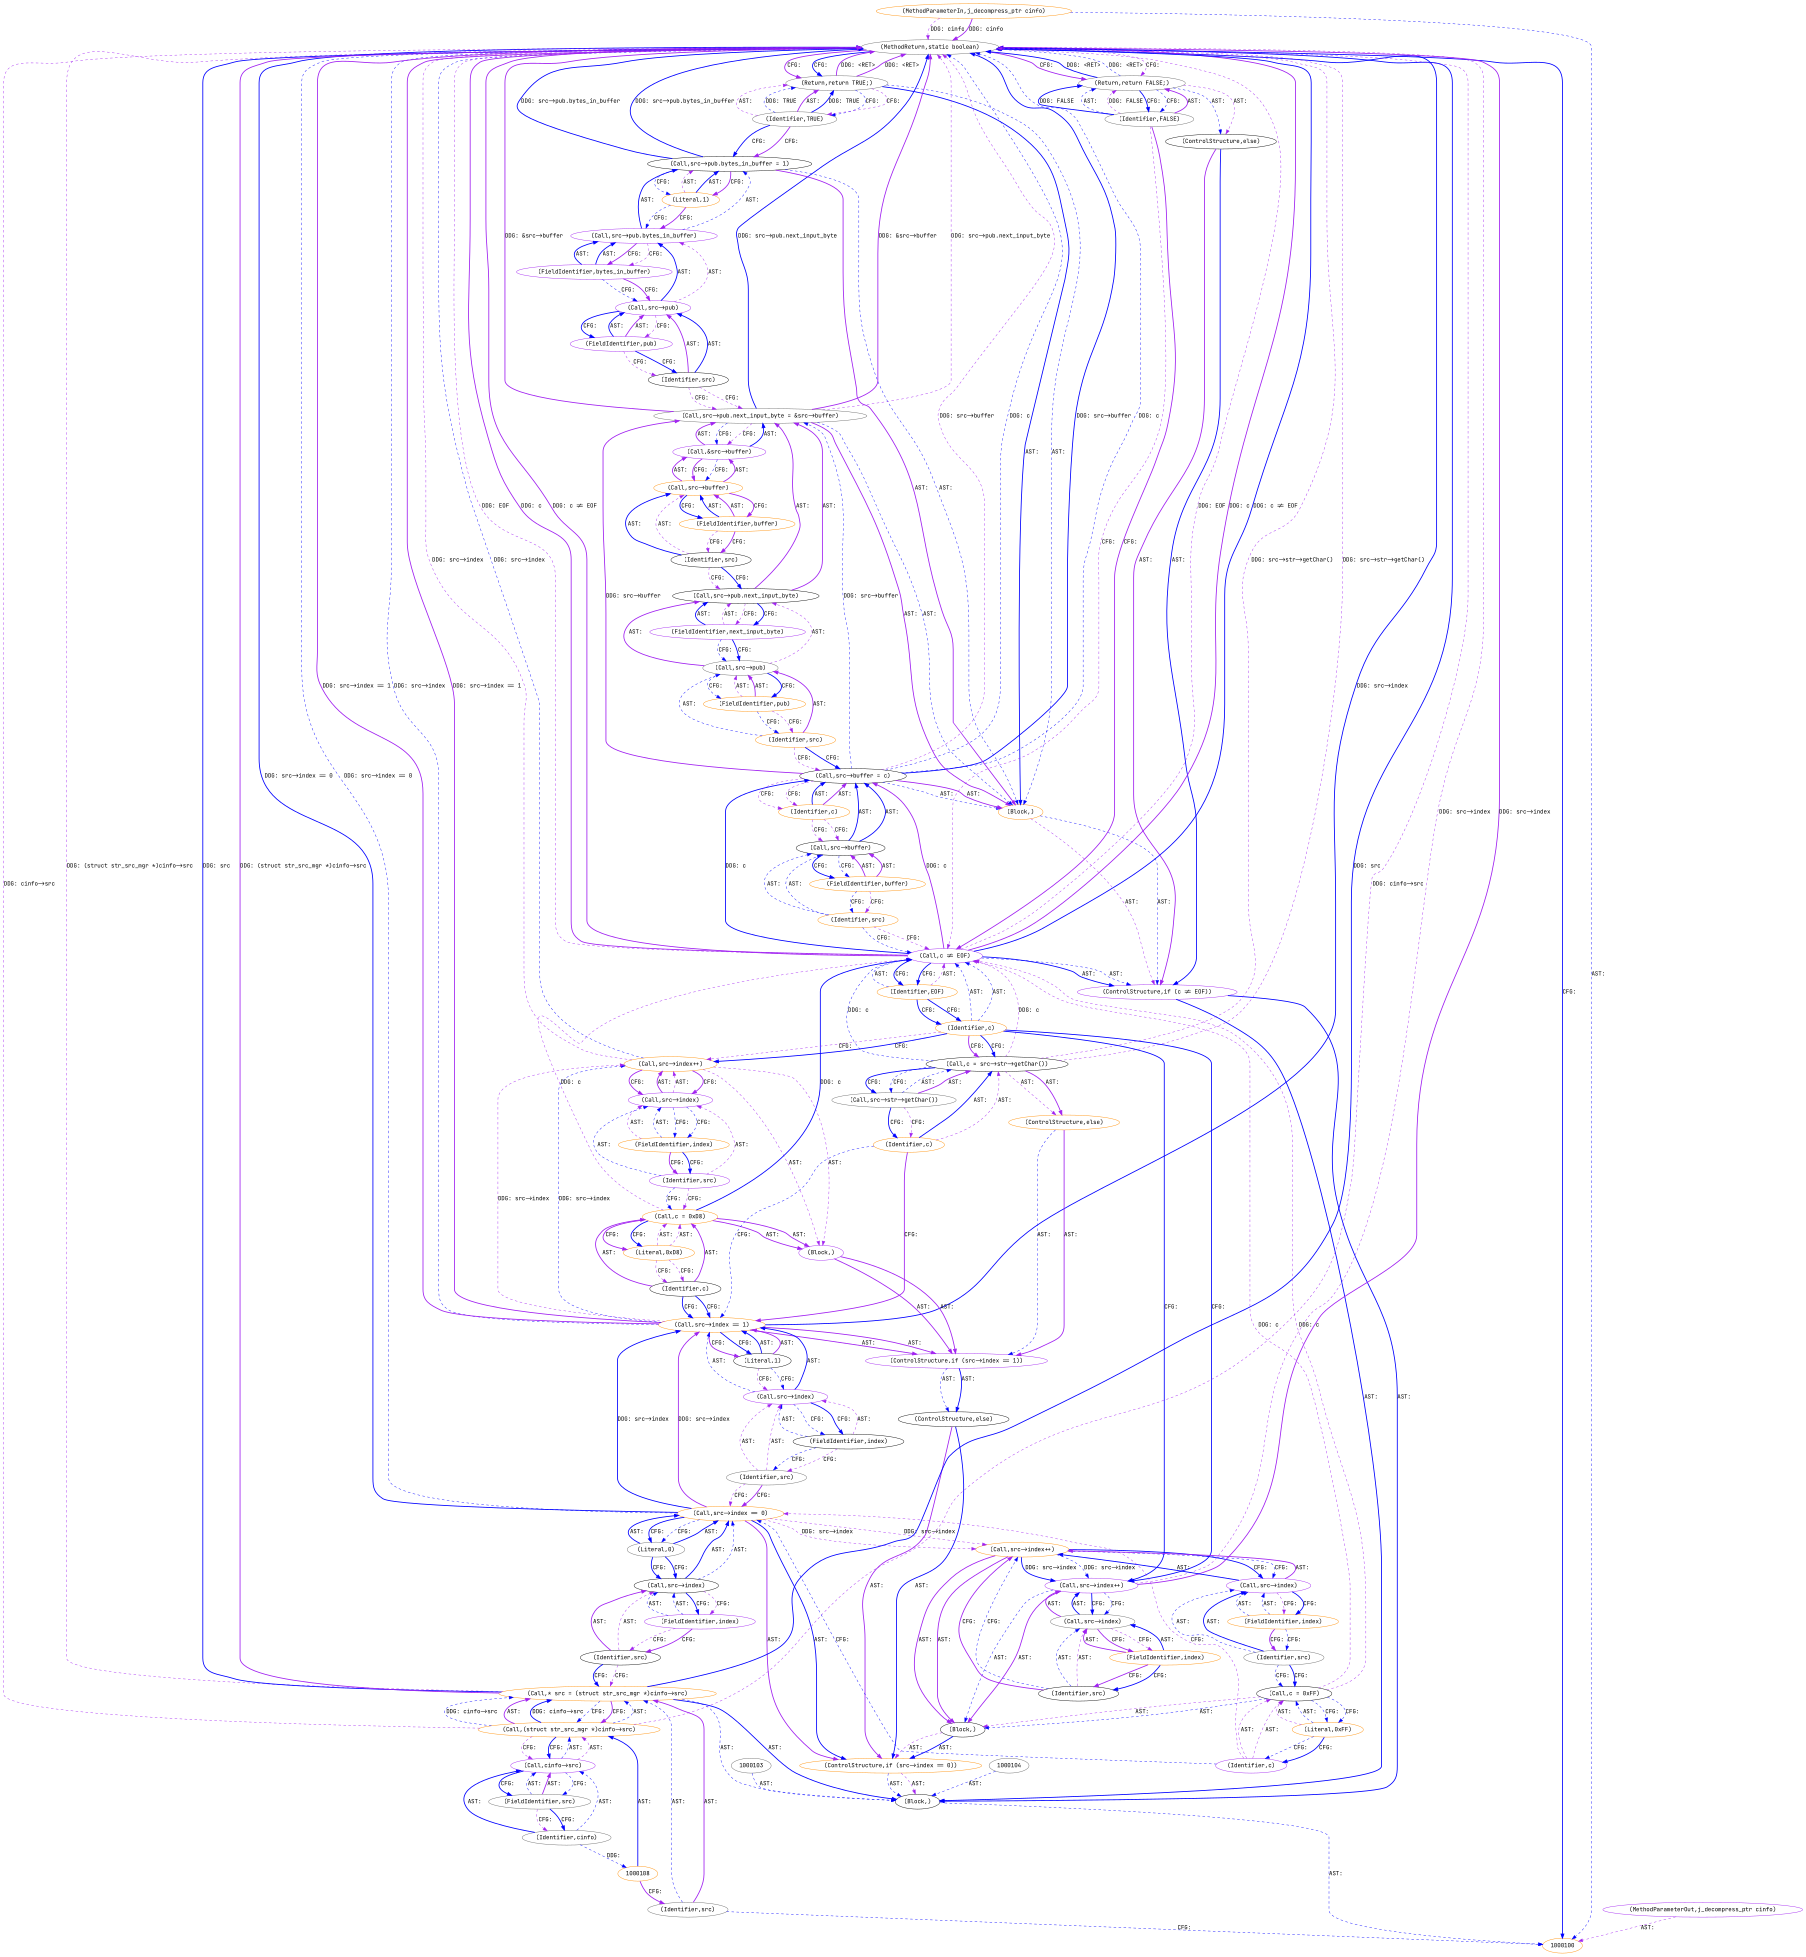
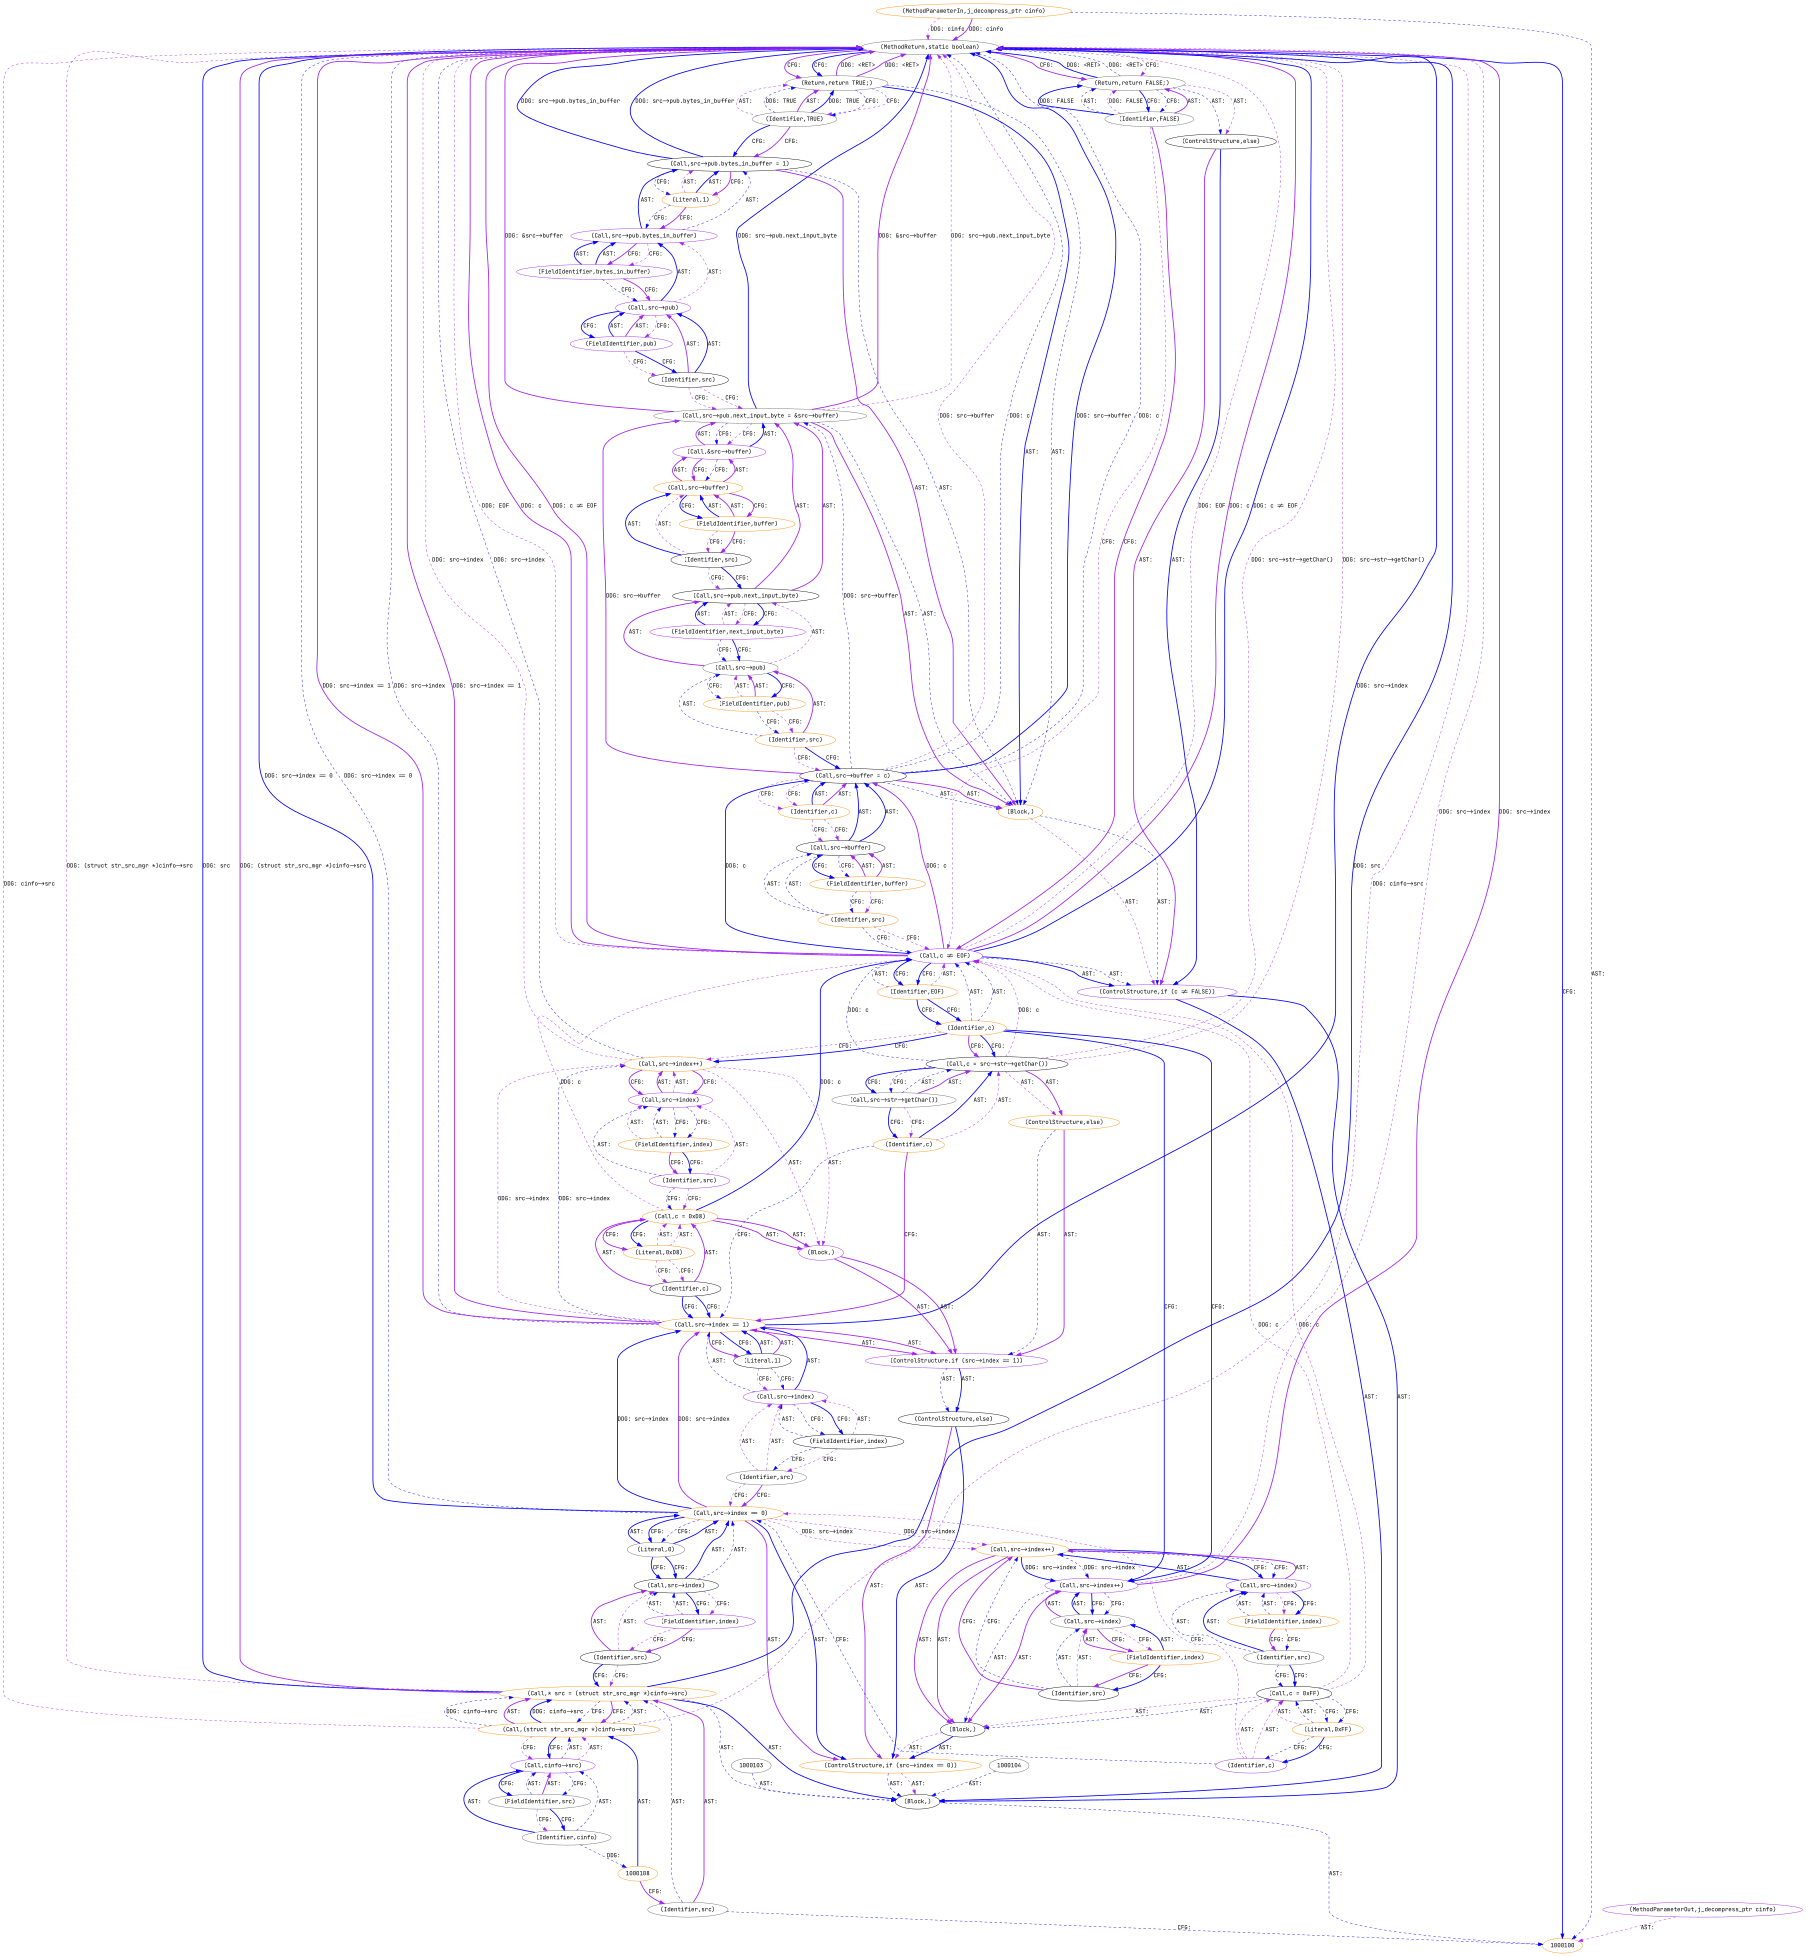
(1157, 992) -> (1157, 992)
